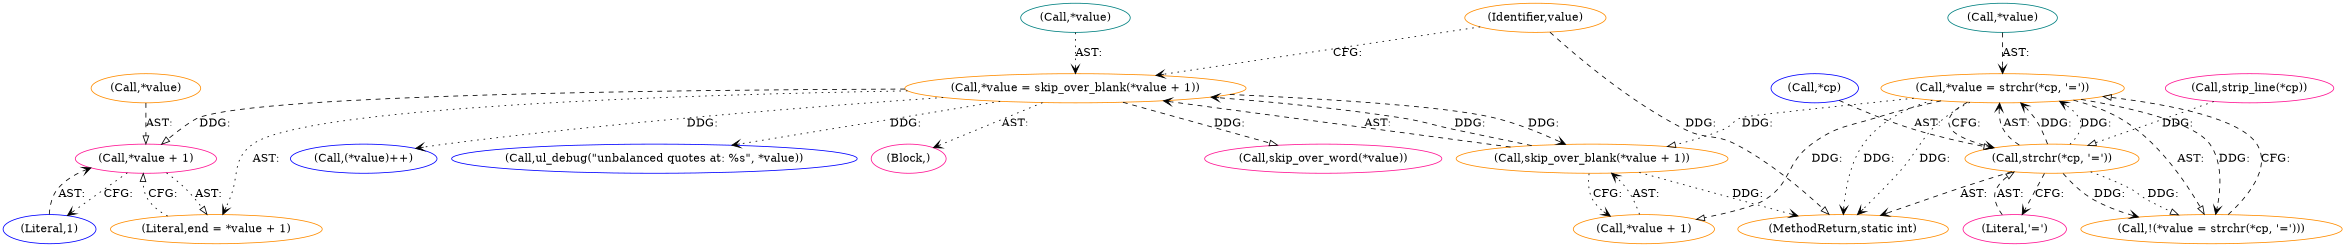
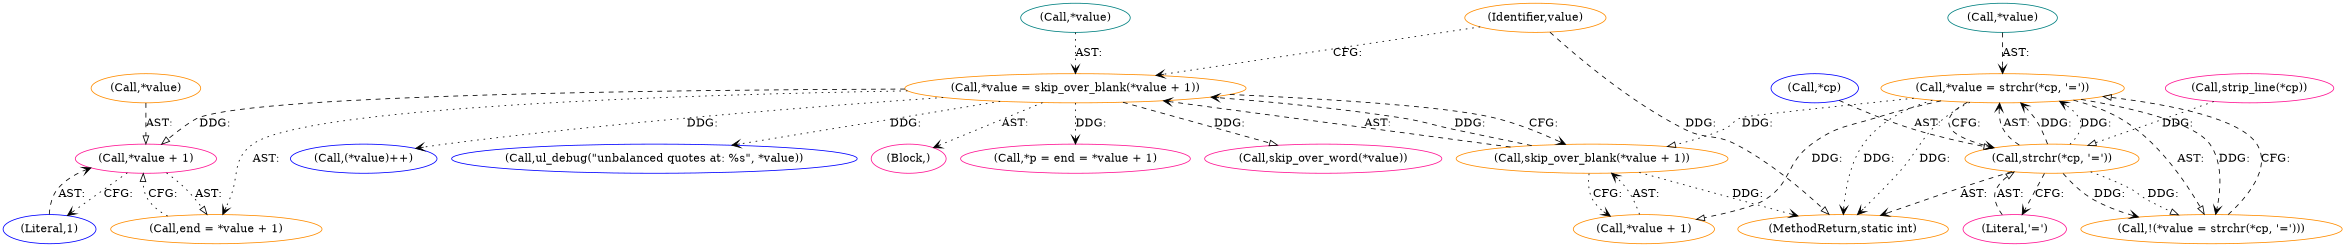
(1546, 123) -> (1546, 123)
none -> (1075, 159)
(216, 229) -> (216, 229)
